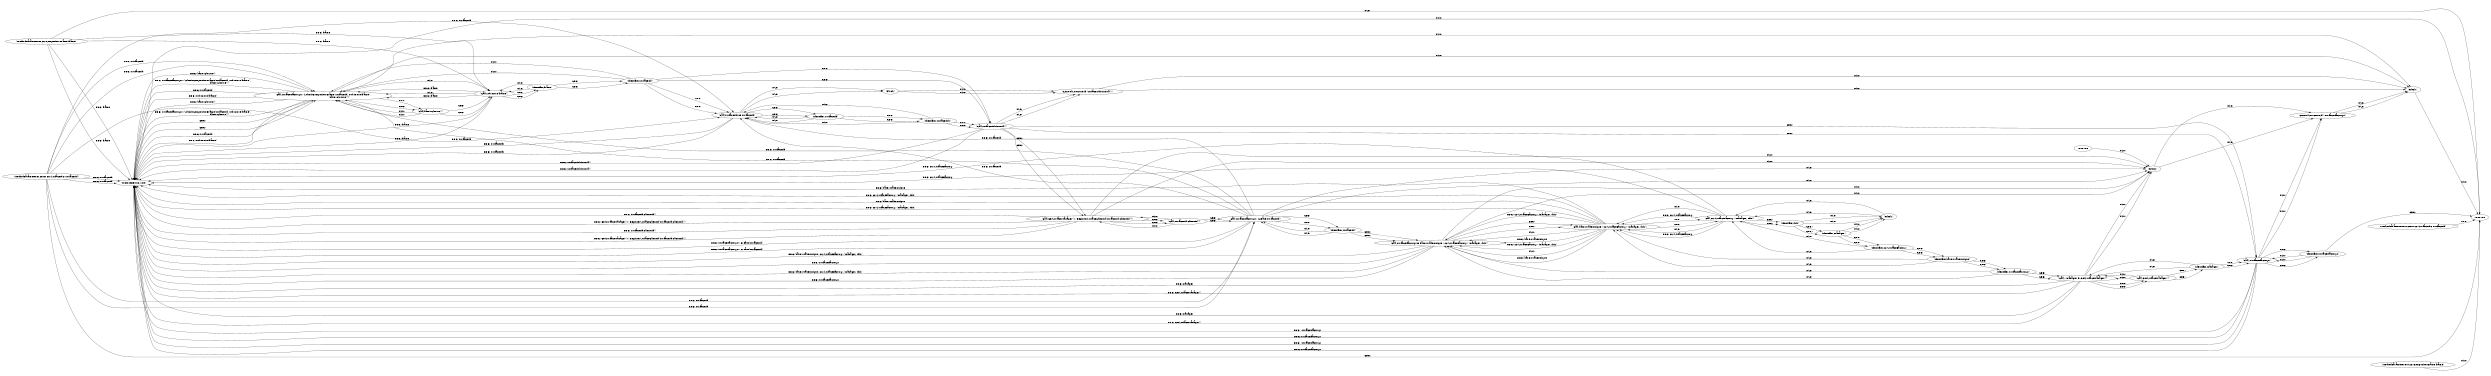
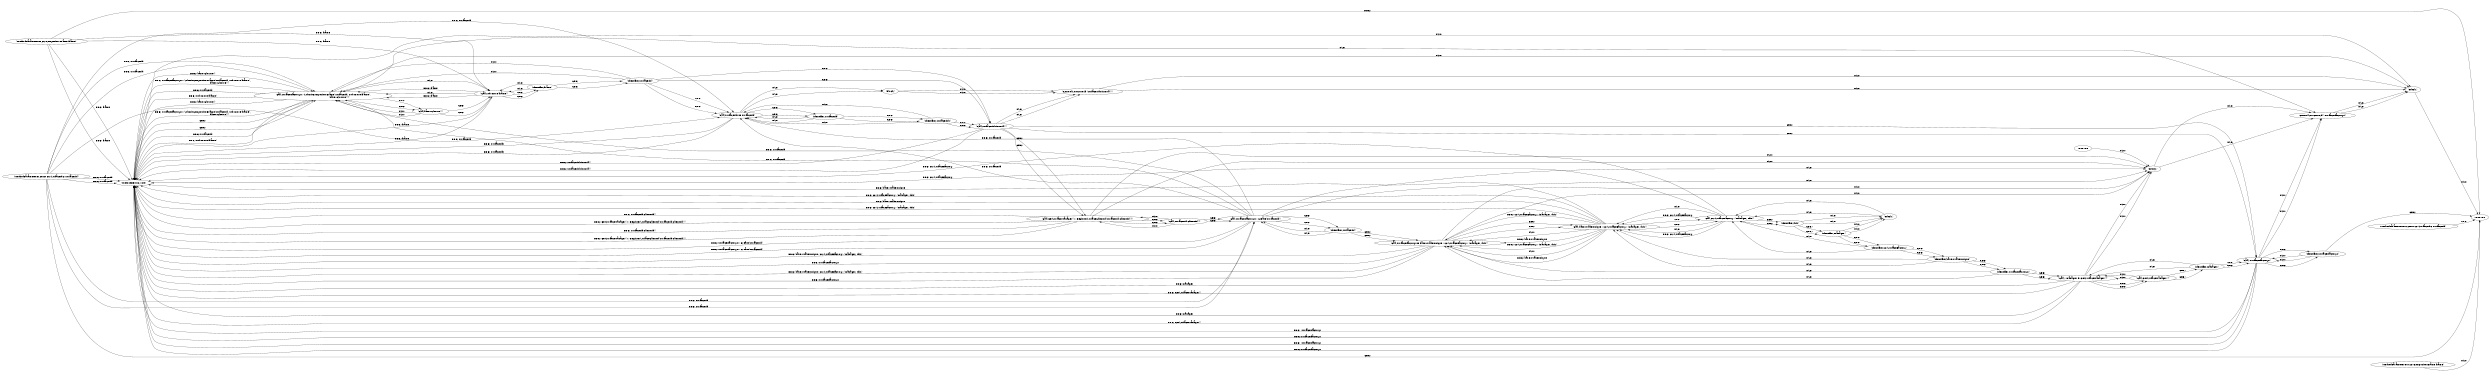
(1368, 11) -> (1368, 11)
(1328, 19) -> (1181, 49)
